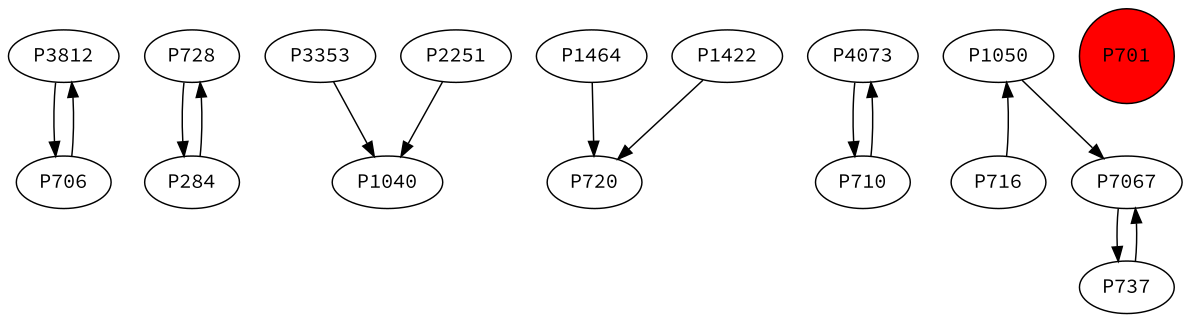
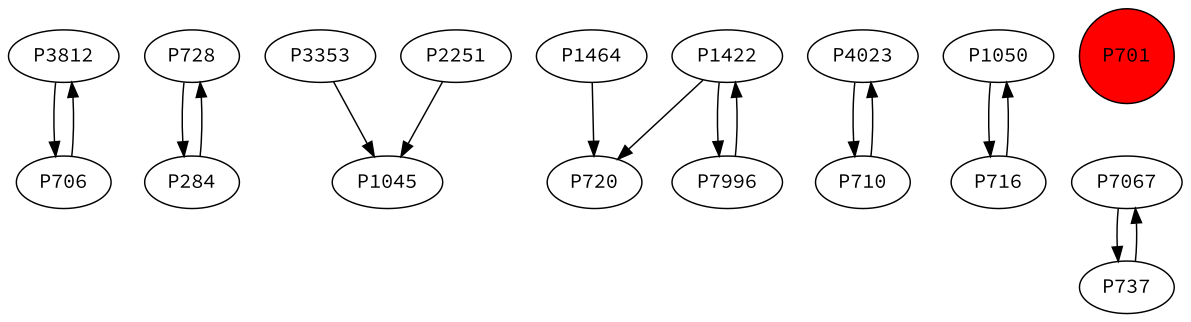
(863, 56) -> (863, 56)
(1057, 114) -> (989, 112)
(387, 182) -> (387, 182)
none -> (727, 182)
